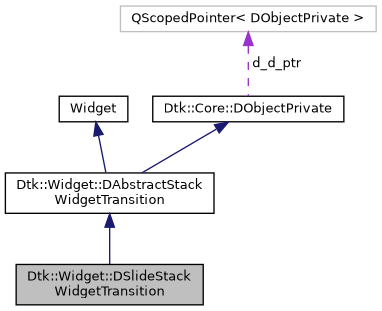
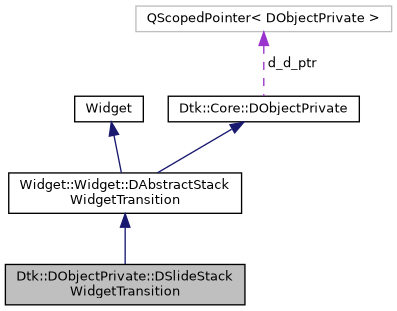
(110, 193) -> (125, 193)
(110, 285) -> (125, 285)
